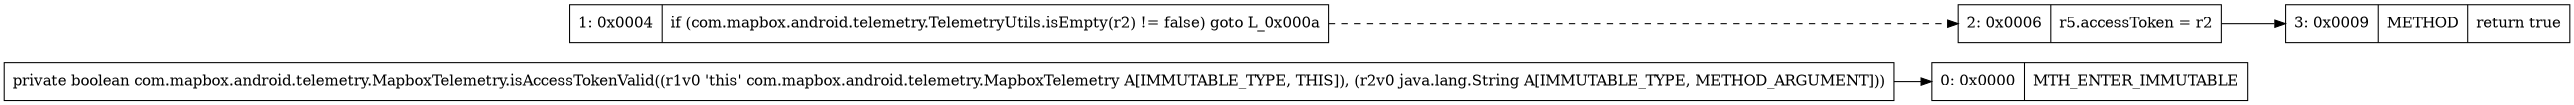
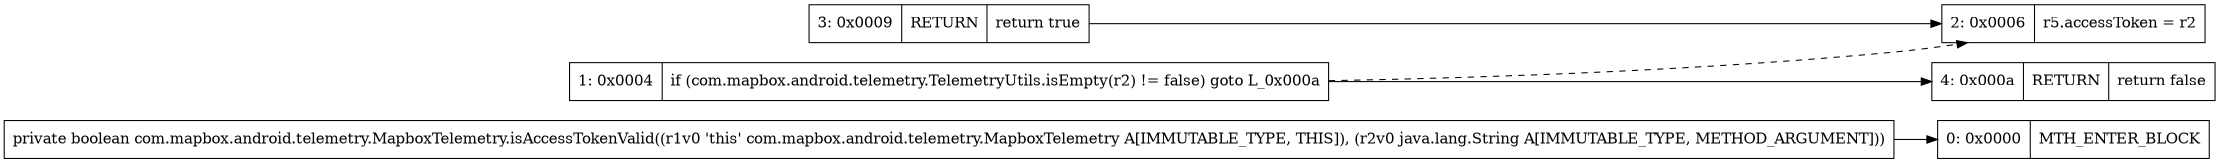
(2423, 23) -> (944, 23)
(2248, 24) -> (1510, 24)
(2136, 81) -> (2120, 139)
none -> (2073, 82)
